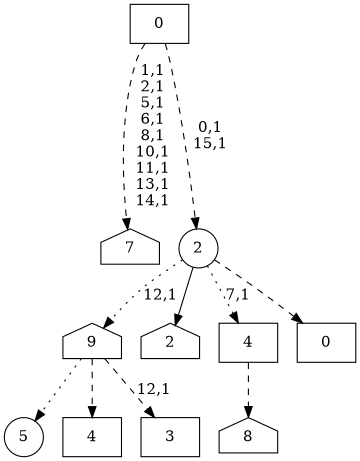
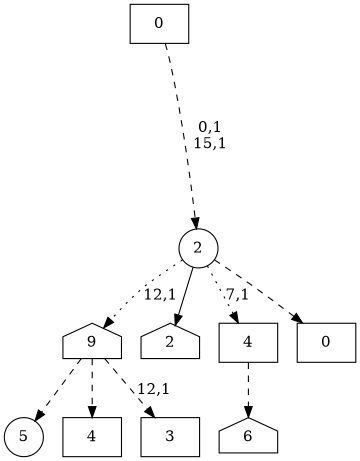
(130, 248) -> none
(61, 385) -> (61, 385)
(248, 437) -> (248, 437)
